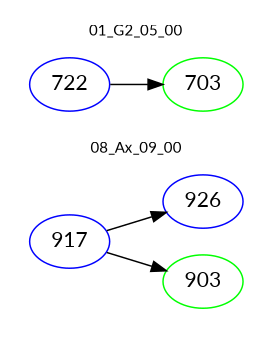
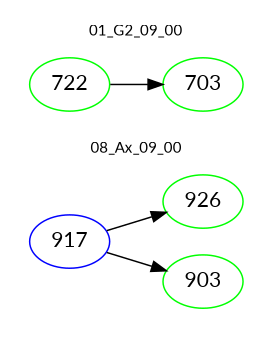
(136, 32) -> (136, 32)
(70, 84) -> (70, 84)
(203, 202) -> (203, 202)
